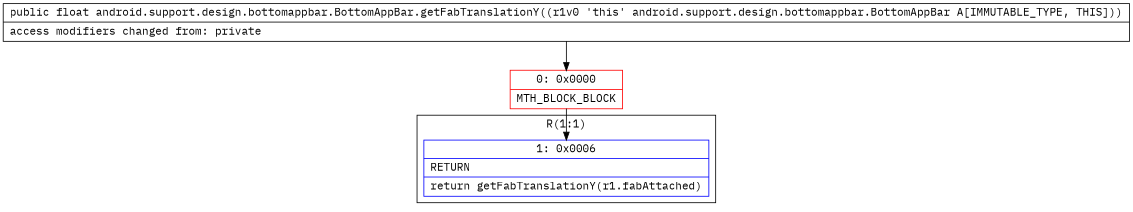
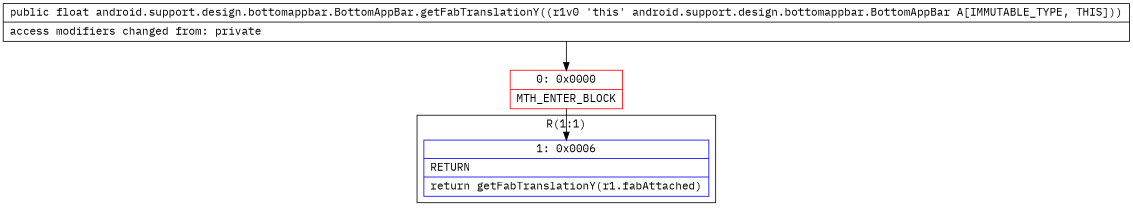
(566, 99) -> (566, 99)
